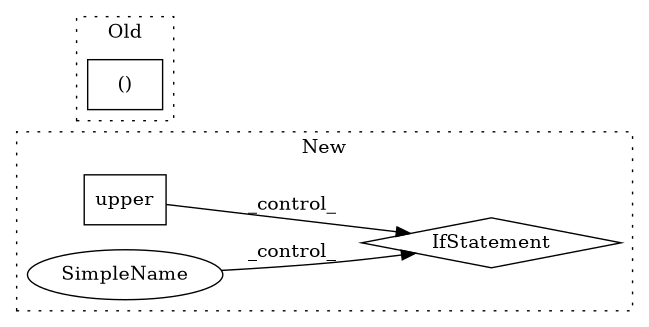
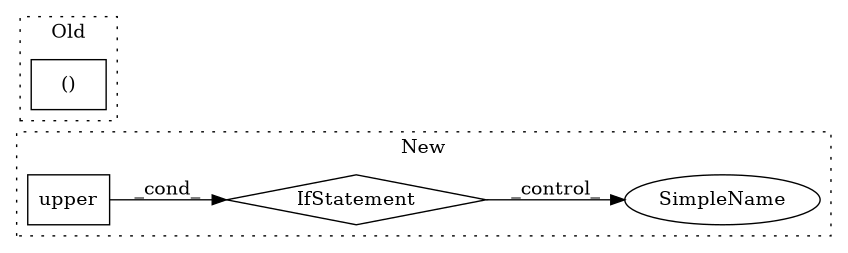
(292, 205) -> (168, 189)
(312, 264) -> (548, 200)
